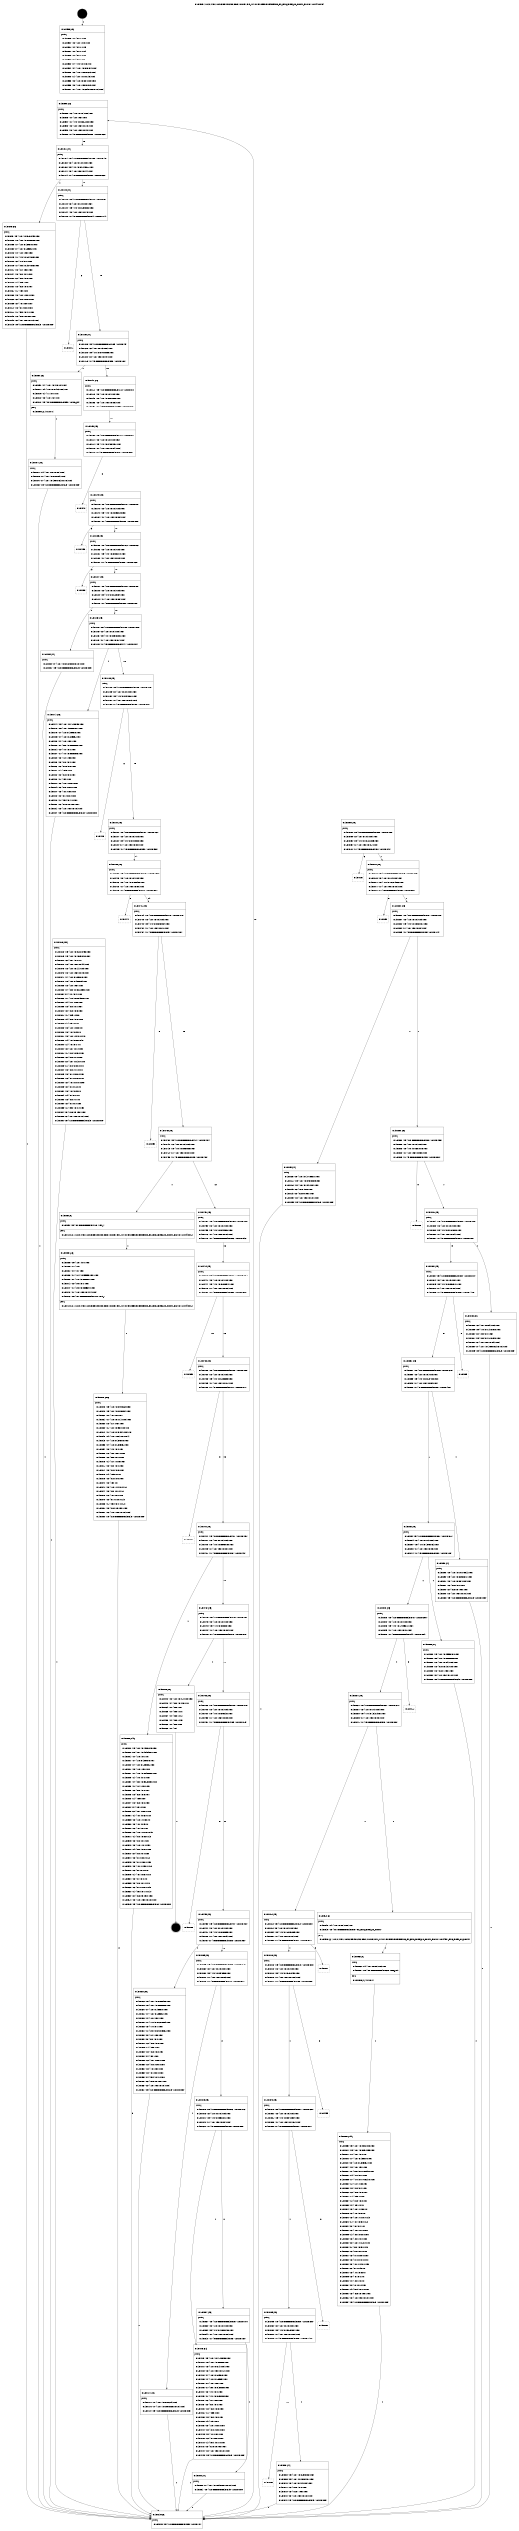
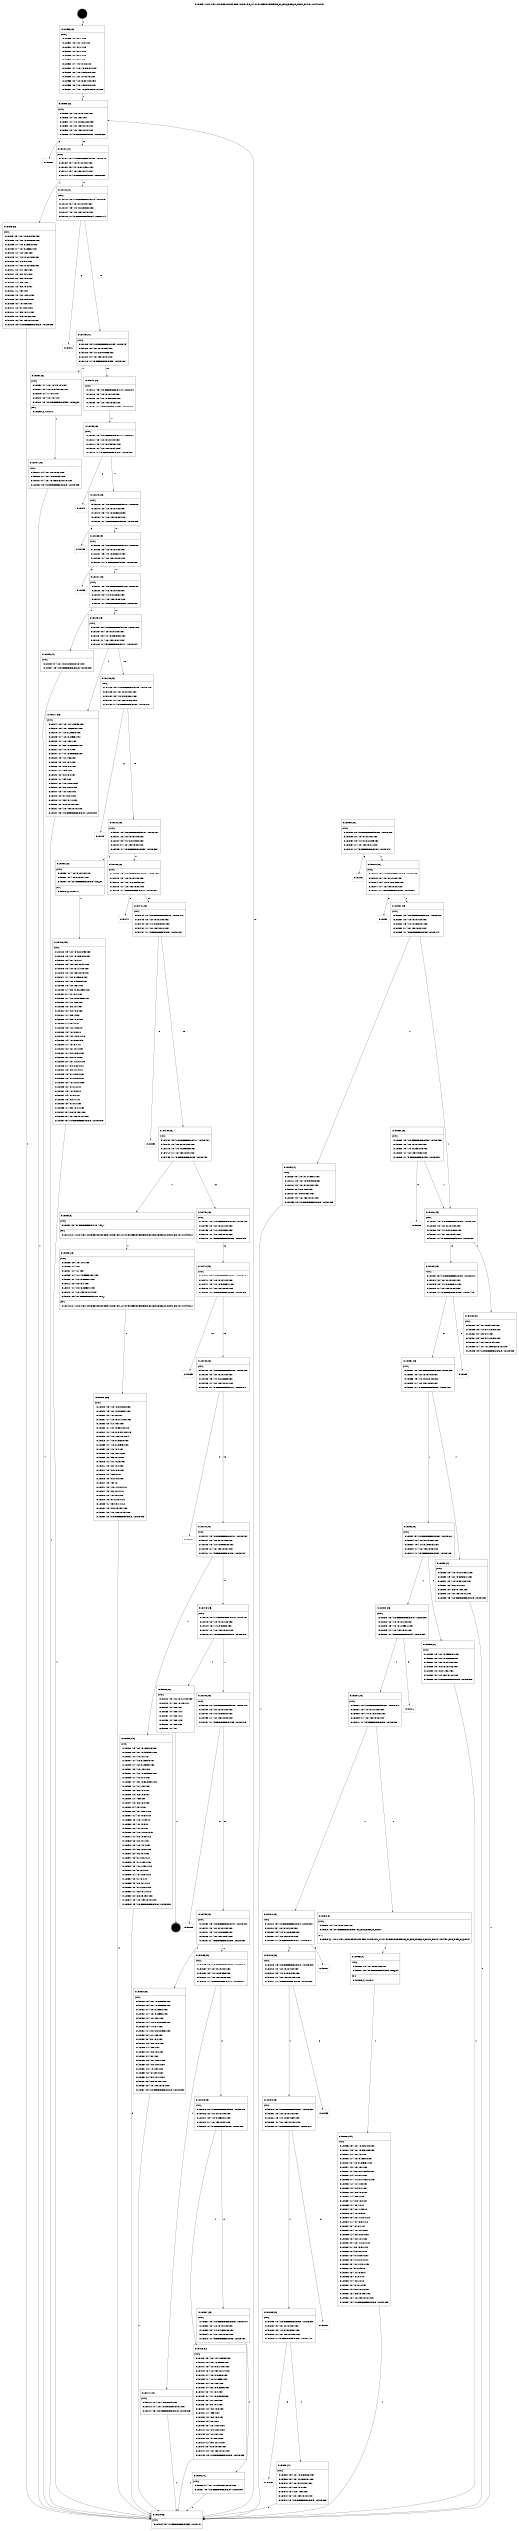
none -> (82, 96)
none -> (48, 162)
none -> (112, 473)
none -> (80, 878)
(417, 1031) -> (439, 1071)
(287, 2402) -> (287, 2402)
